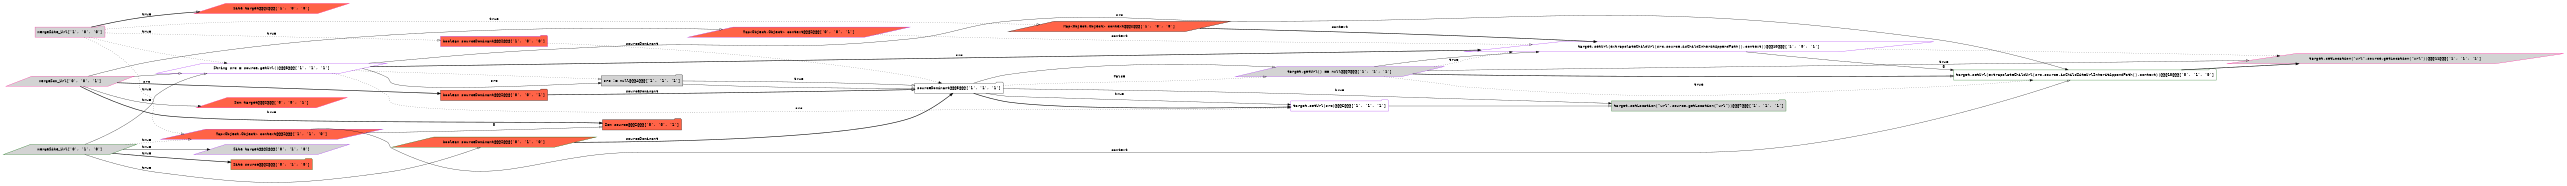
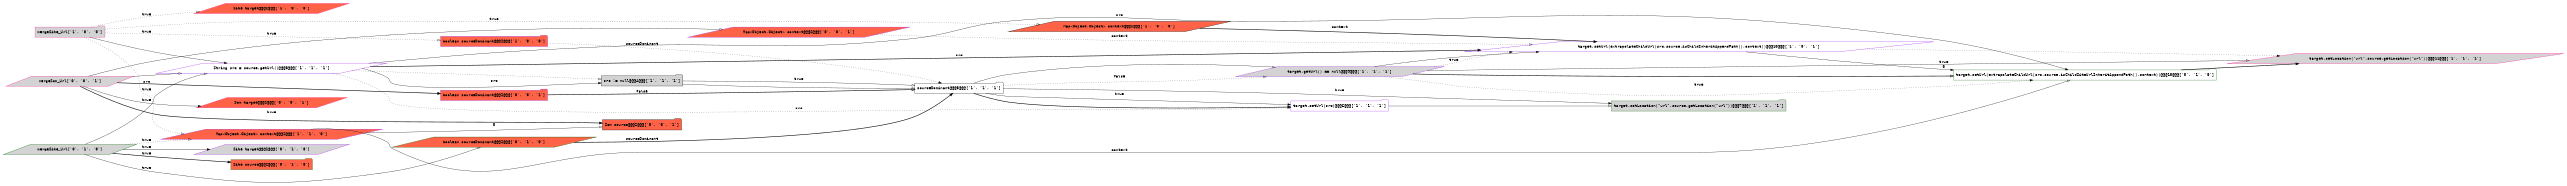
(144, 17) -> (144, 17)
(156, 52) -> (156, 52)
(642, 91) -> (642, 91)
(494, 95) -> (494, 95)
